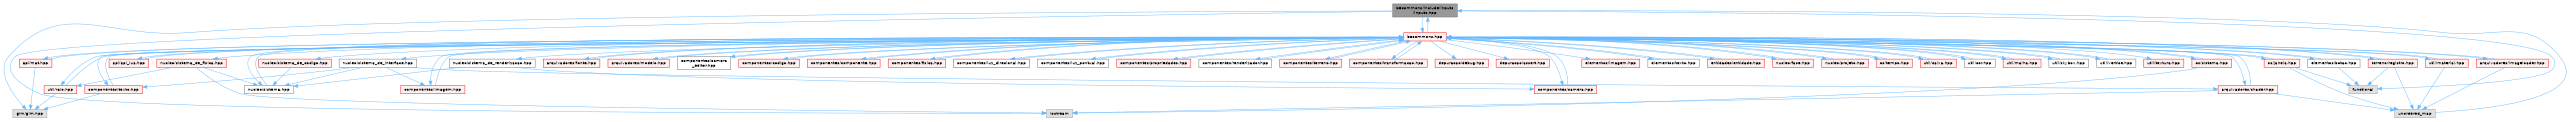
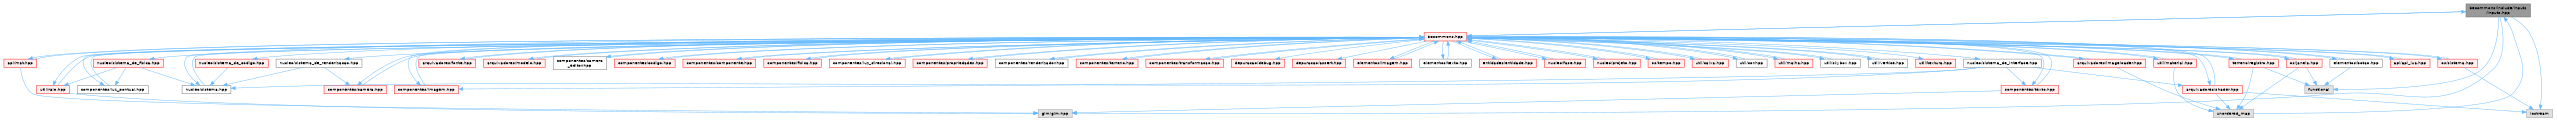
none -> (1414, 51)
(615, 107) -> (122, 75)
